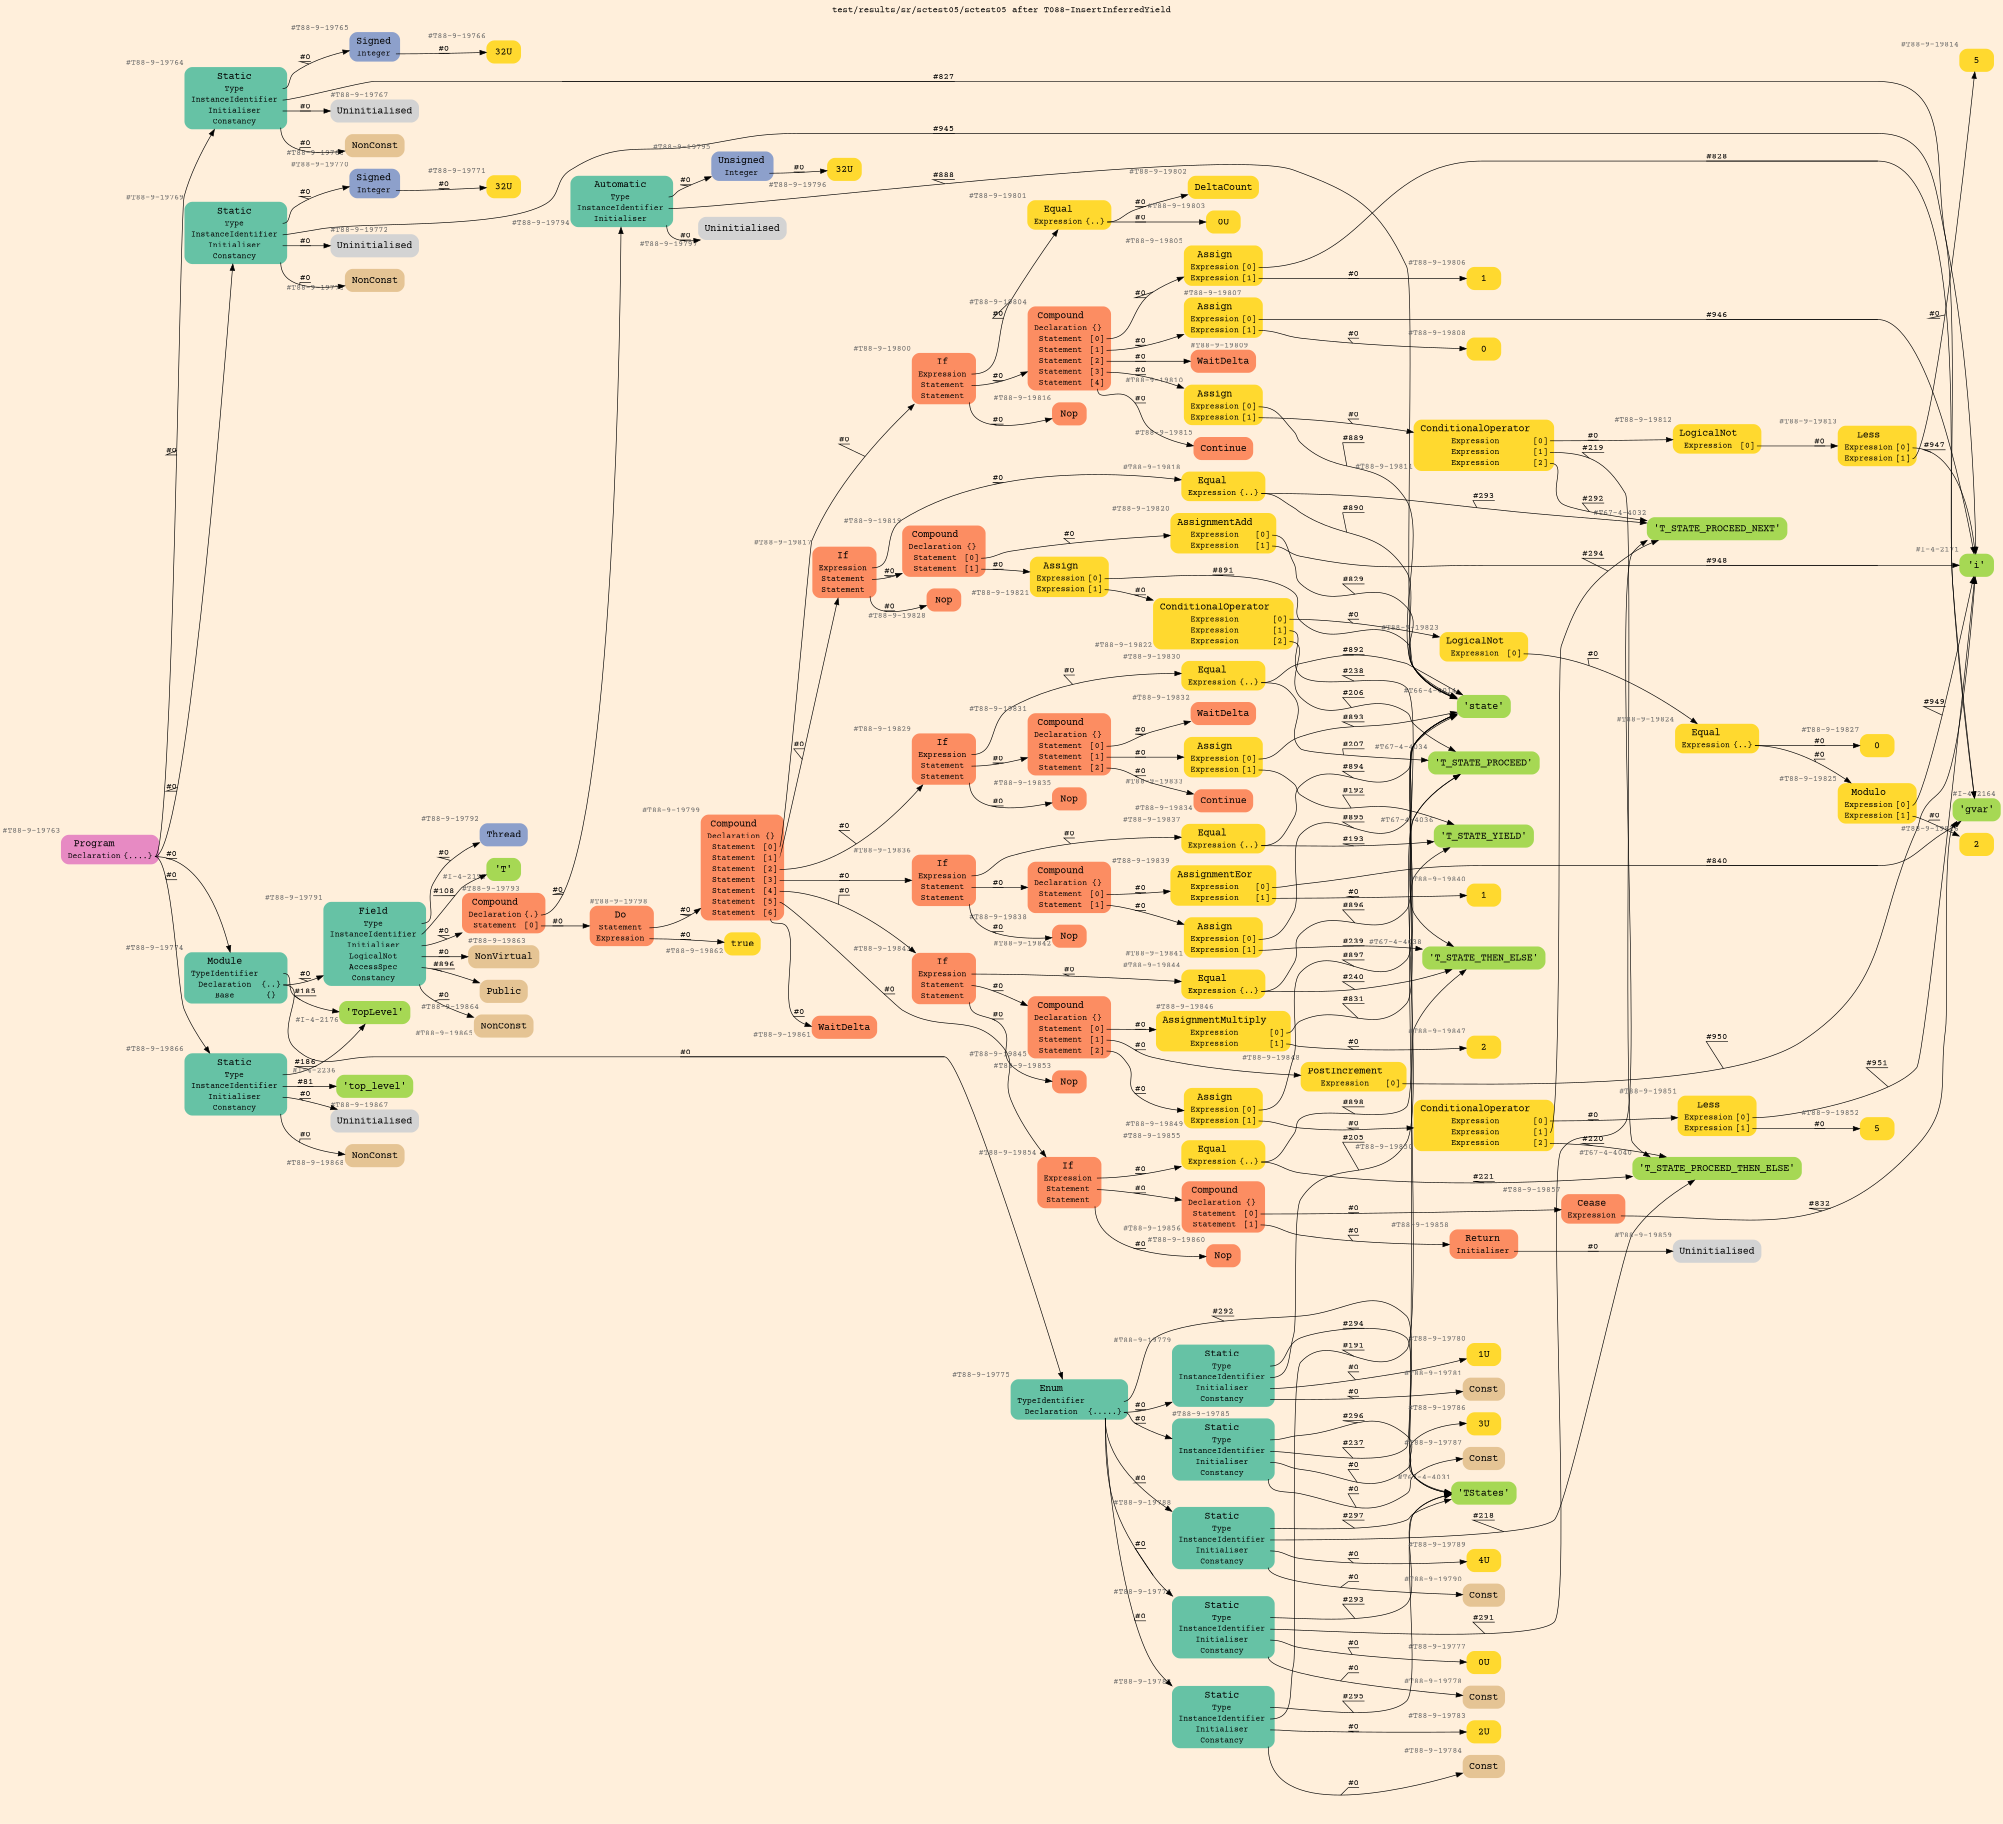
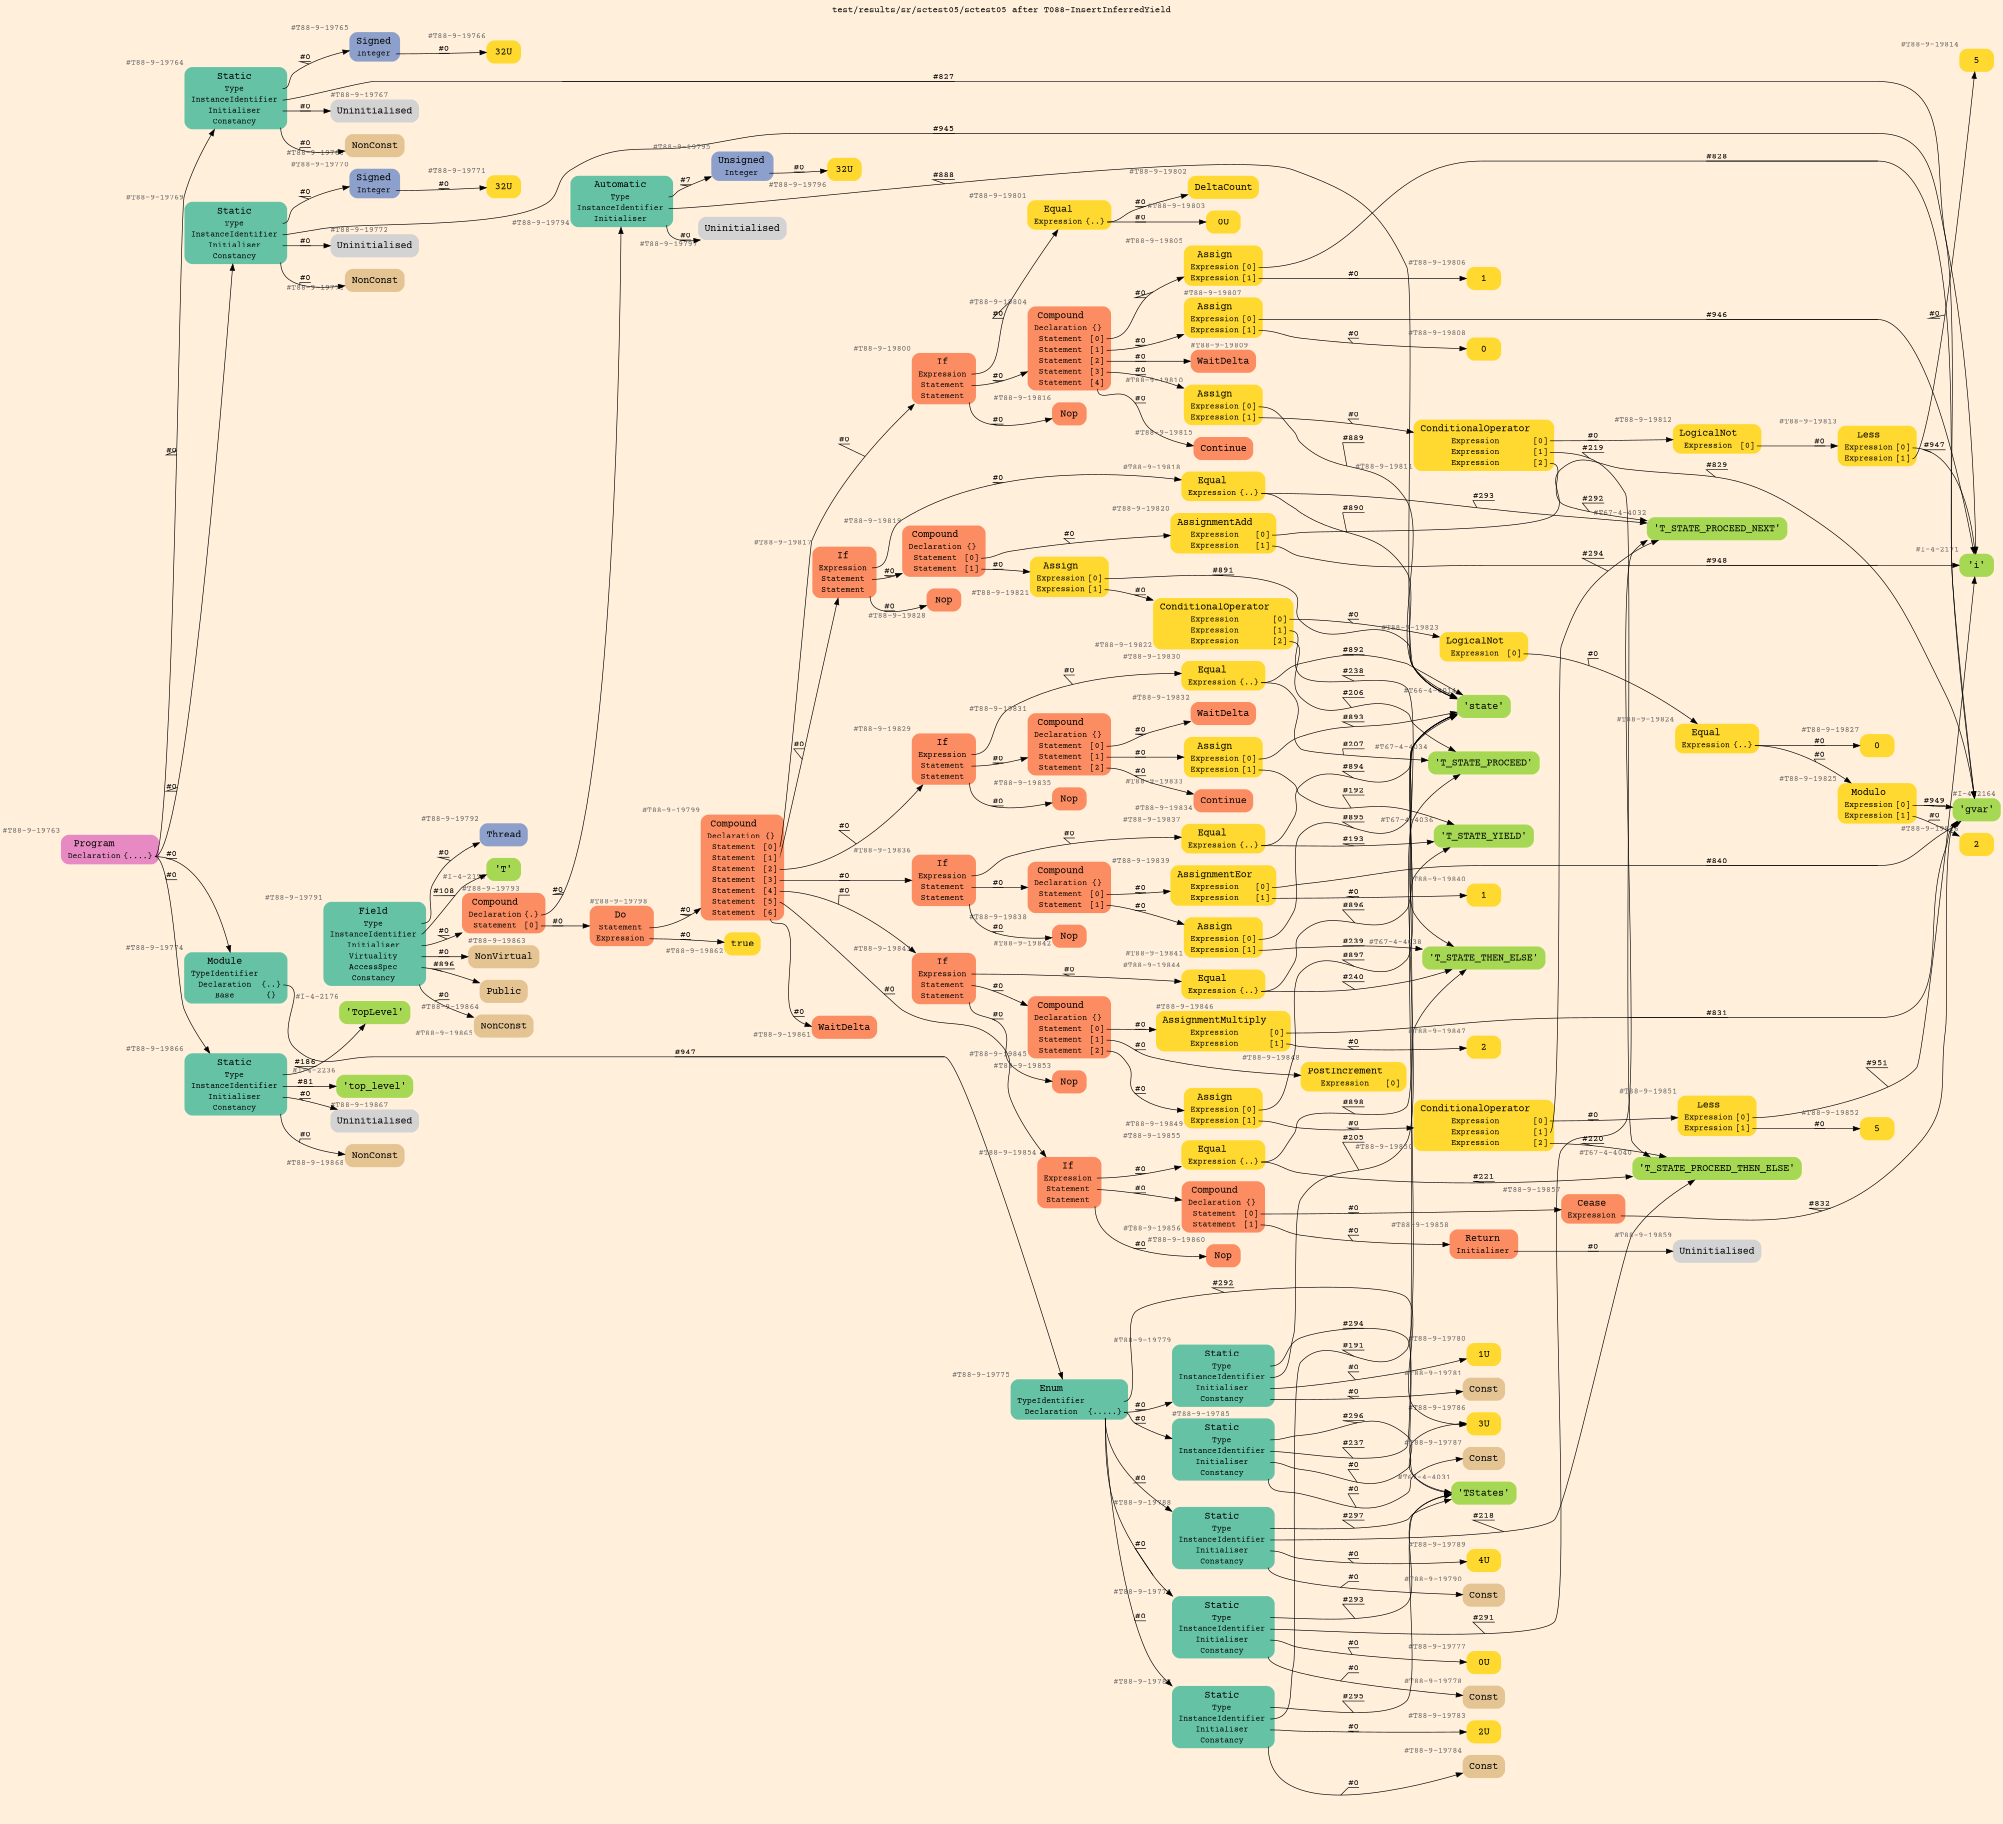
(686, 180) -> (686, 180)
(1379, 593) -> (1686, 474)
(1947, 696) -> (1929, 806)
(373, 956) -> (373, 956)
(301, 983) -> none
(300, 1000) -> none
(1840, 1009) -> none
(1399, 1010) -> (1695, 1018)
(686, 1052) -> (686, 1052)
(1343, 1307) -> (1304, 1288)
